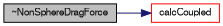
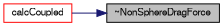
(129, 13) -> (84, 13)
